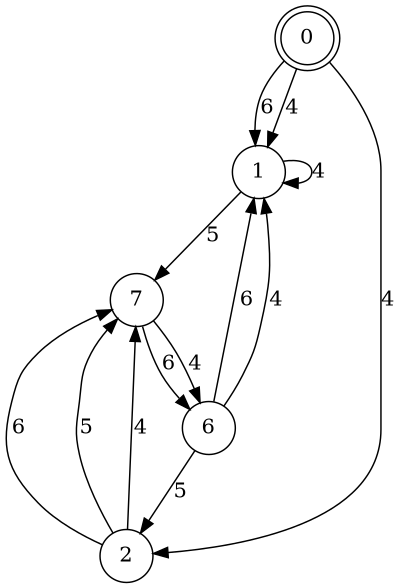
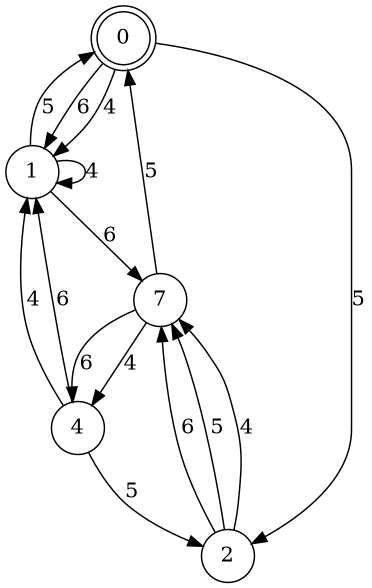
none -> (43, 95)
none -> (143, 180)
(213, 236) -> (110, 236)
(388, 300) -> (359, 300)
(209, 428) -> (78, 428)
